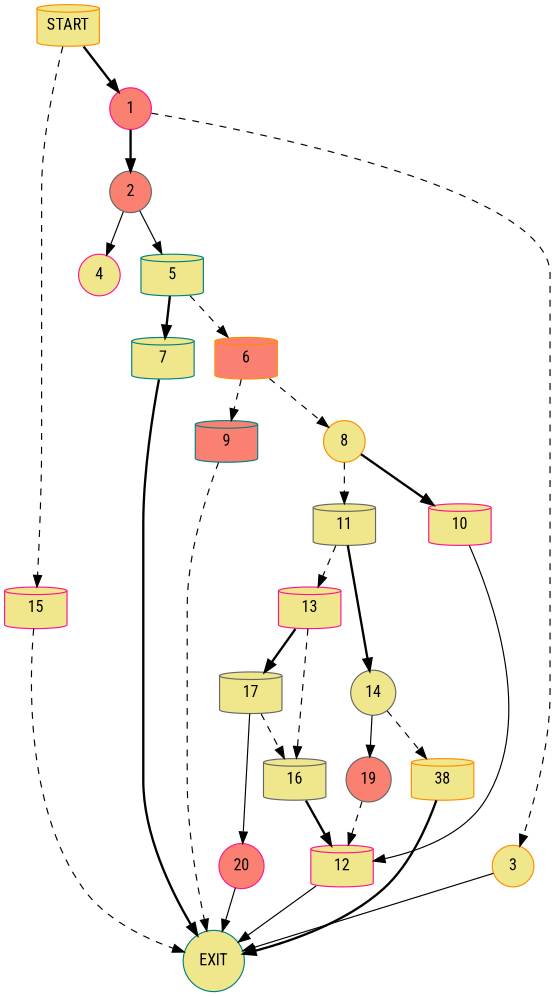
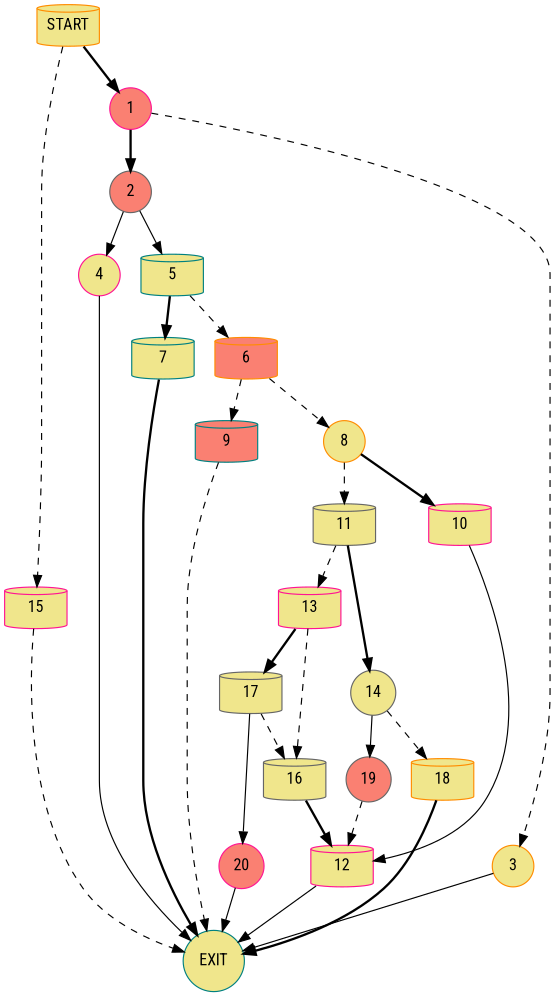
none -> (99, 627)
(443, 779) -> (443, 779)
